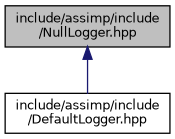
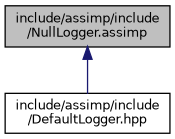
(88, 26) -> (88, 26)
